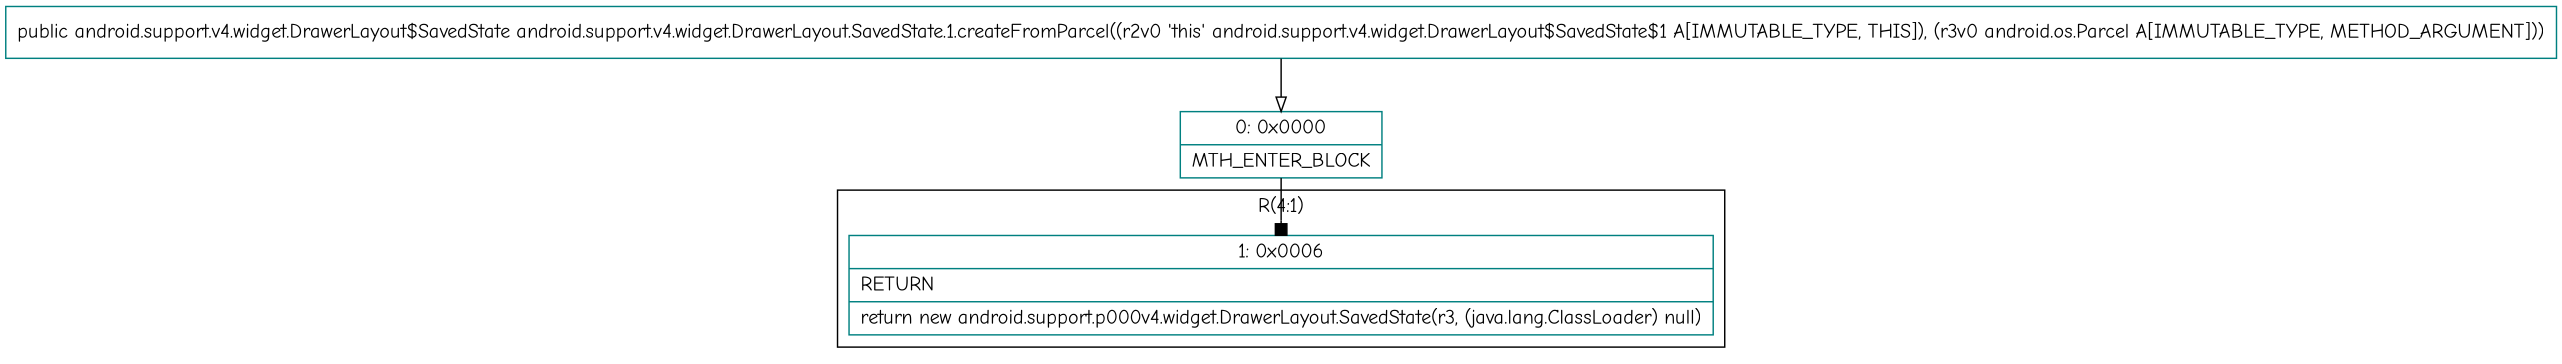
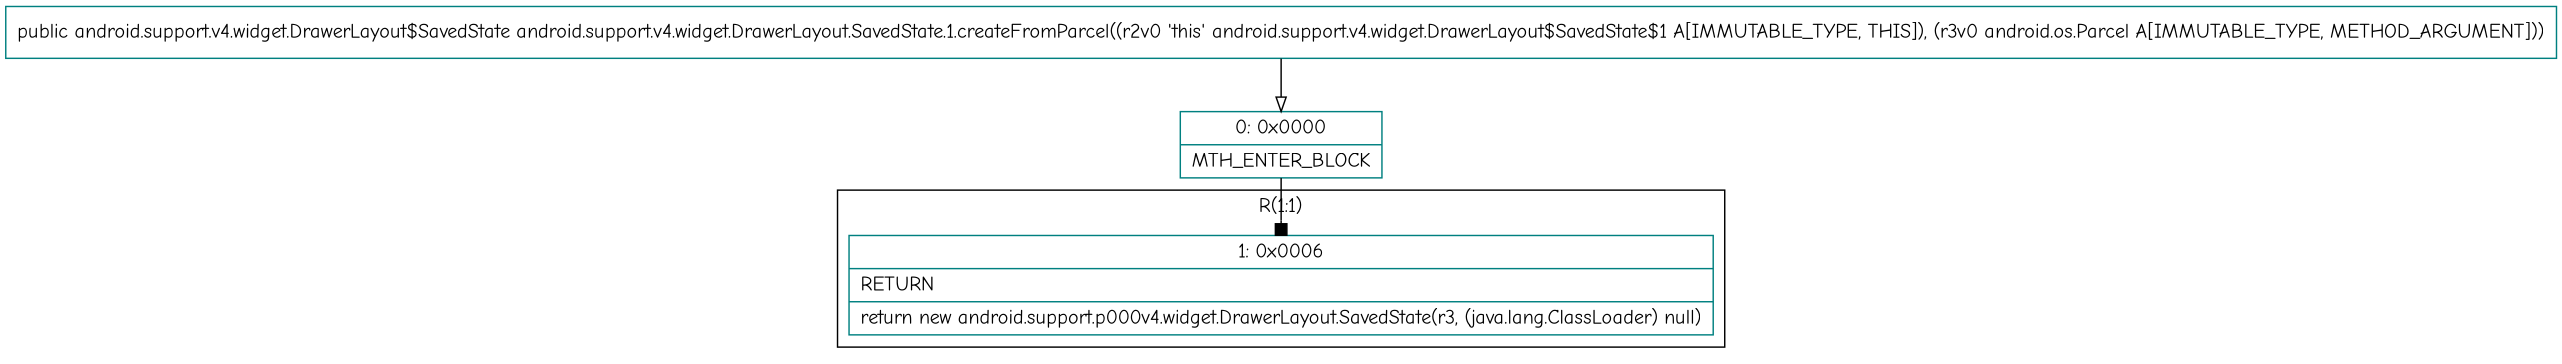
(1281, 207) -> (1281, 207)
